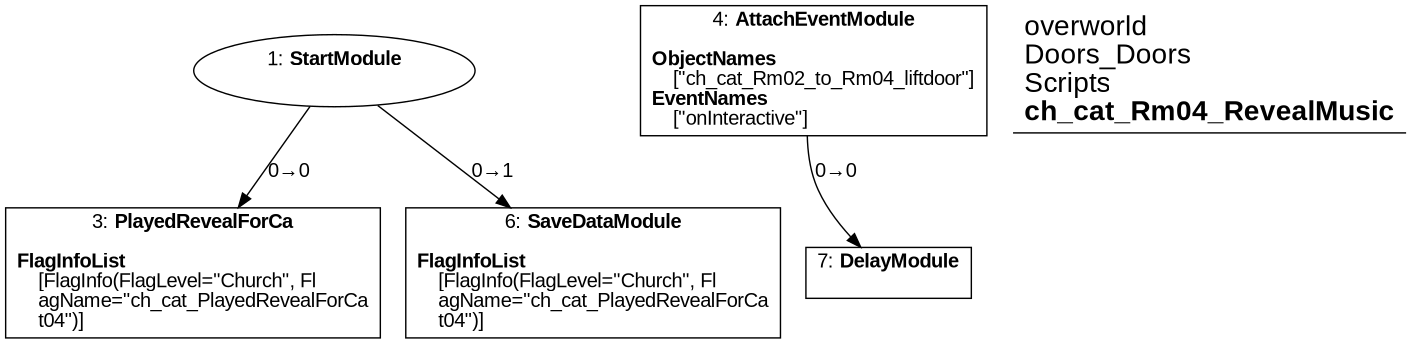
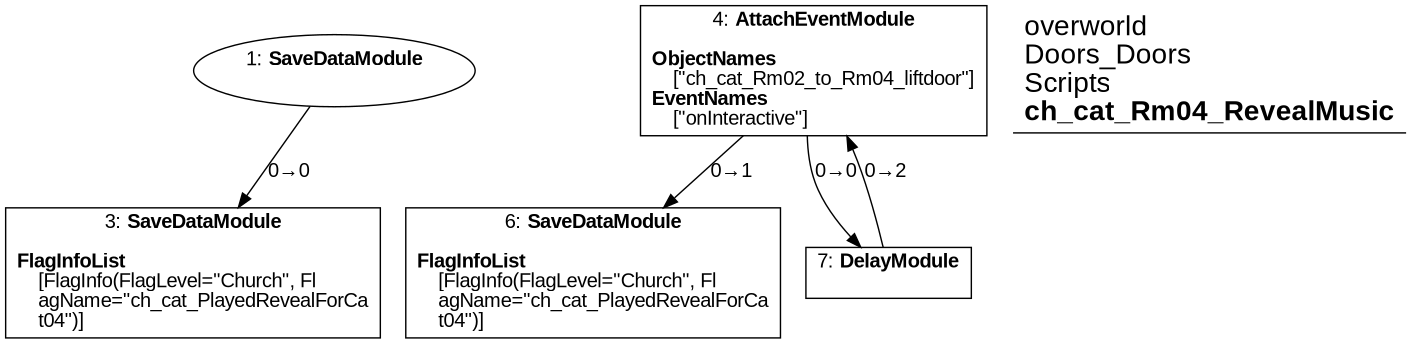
(346, 59) -> (346, 59)
(438, 152) -> (709, 167)
none -> (870, 198)
(204, 222) -> (204, 222)
